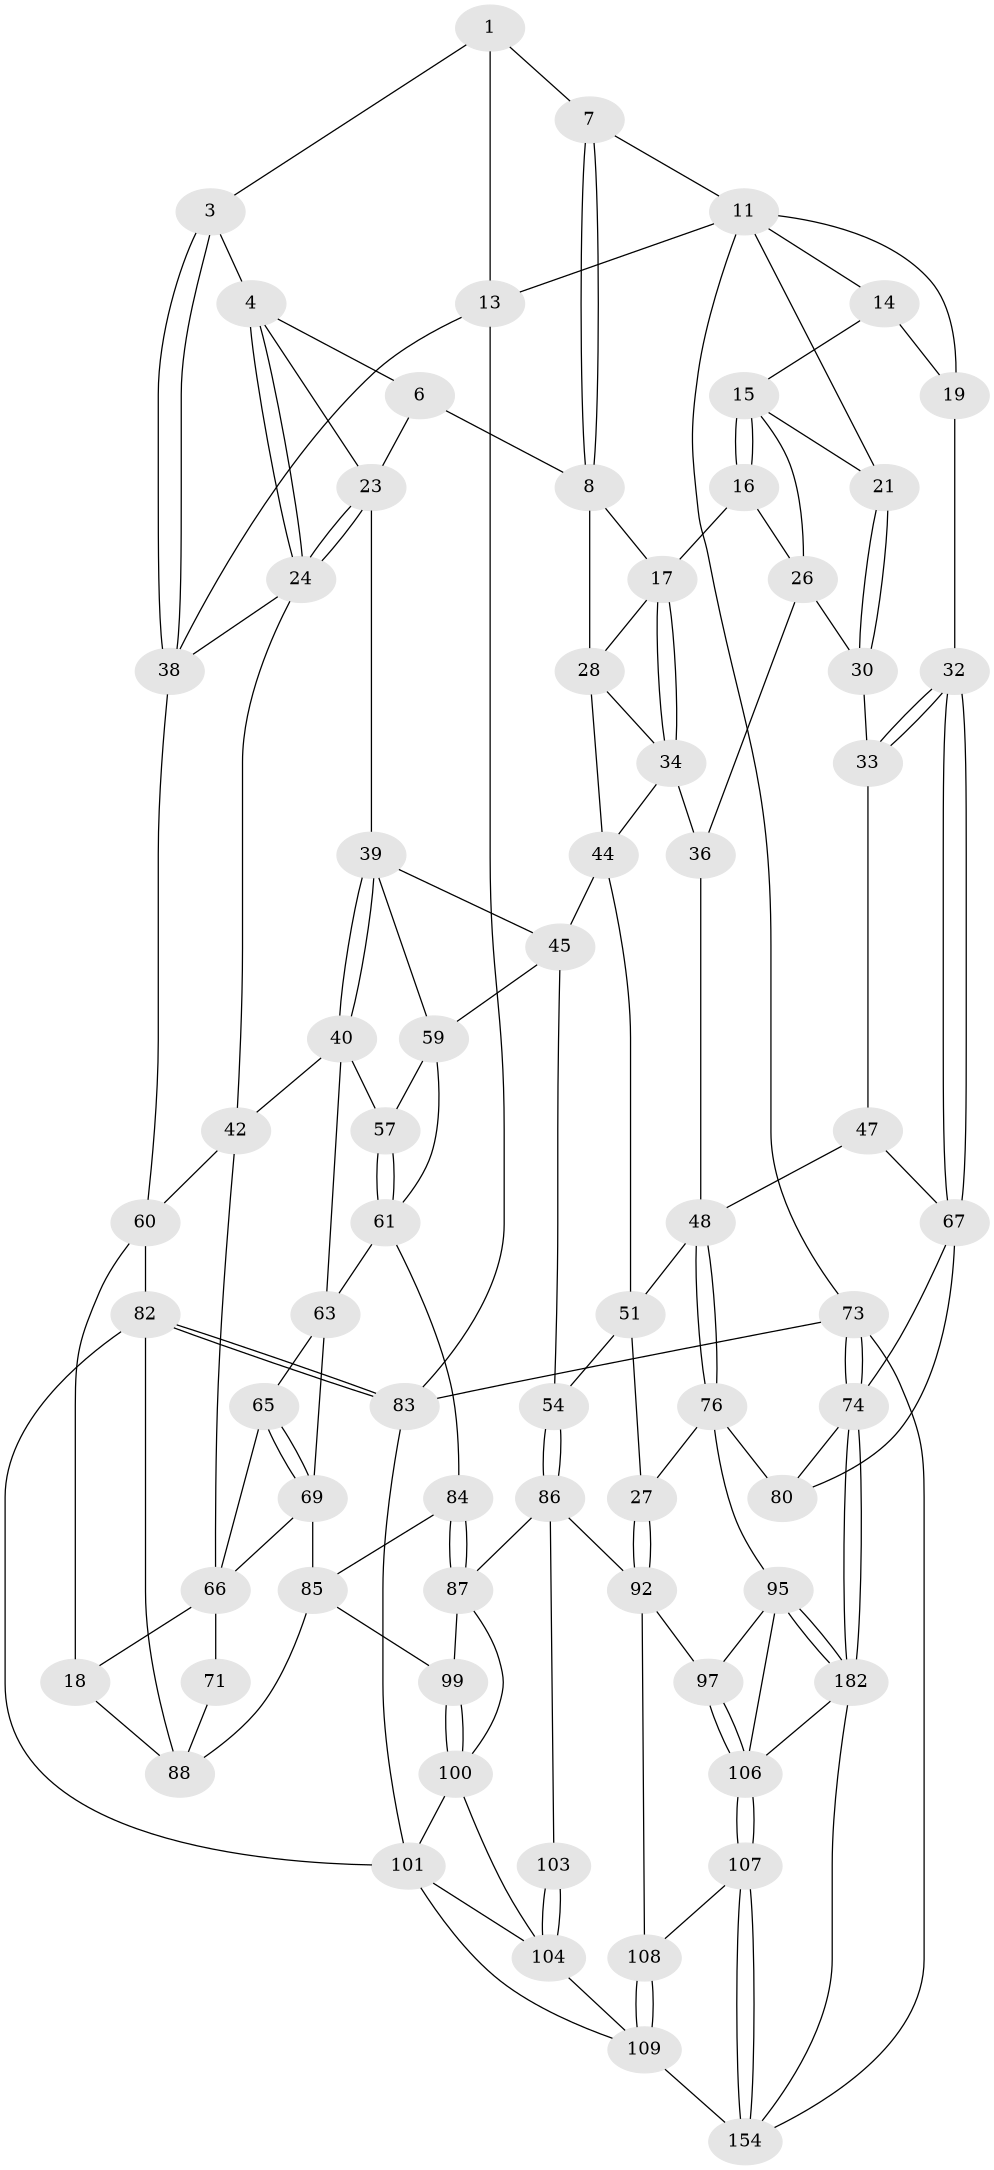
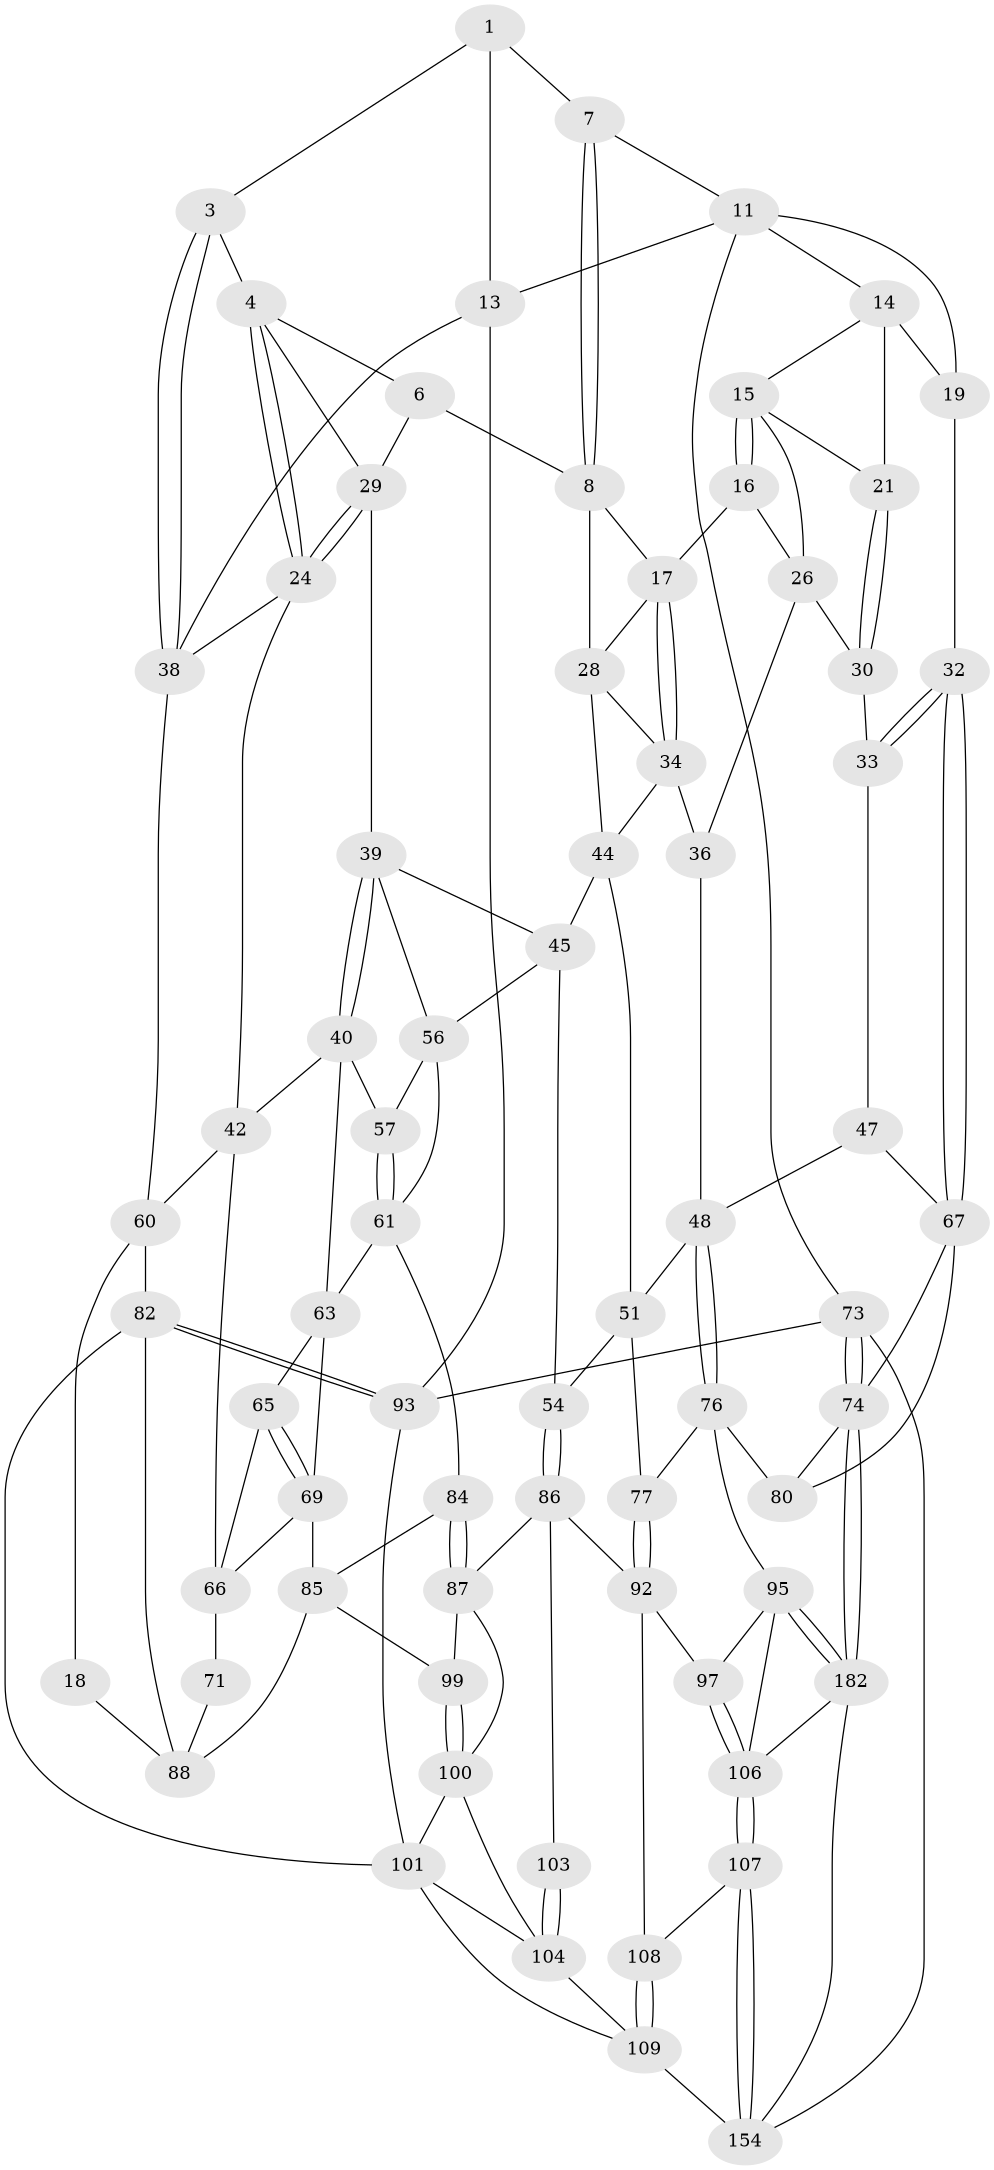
(808, 338) -> (885, 396)
(371, 488) -> (371, 488)
(434, 1039) -> (434, 1039)
(405, 1407) -> (405, 1407)
(642, 1498) -> (642, 1498)
(141, 1639) -> none
